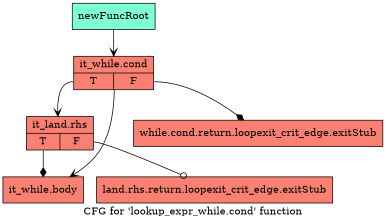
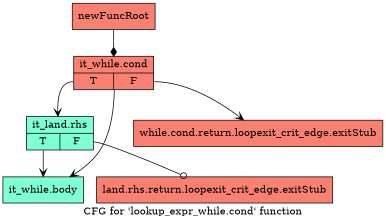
(114, 16) -> (114, 16)
(114, 39) -> (114, 39)
(198, 92) -> (198, 92)
(60, 133) -> (60, 133)
(43, 159) -> (43, 160)
(43, 190) -> (43, 190)
